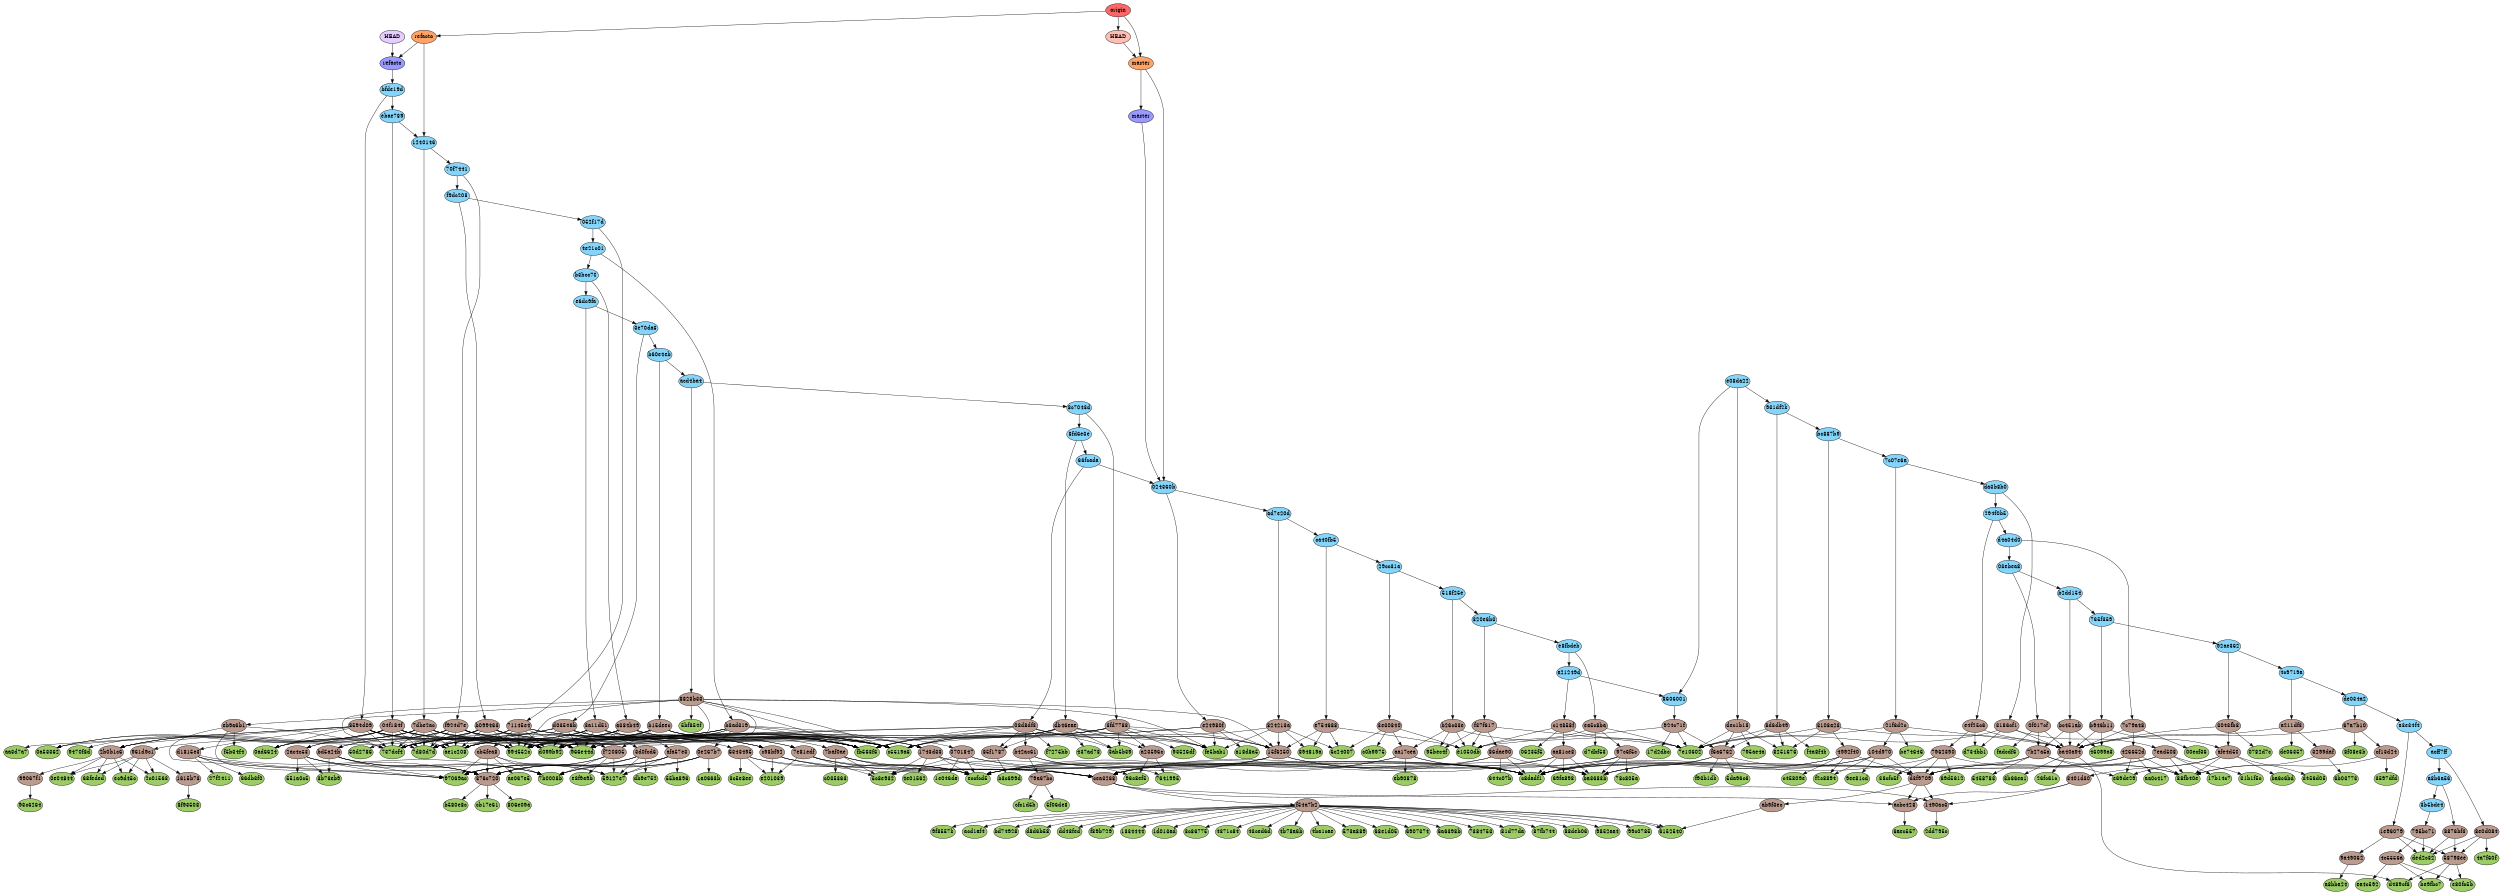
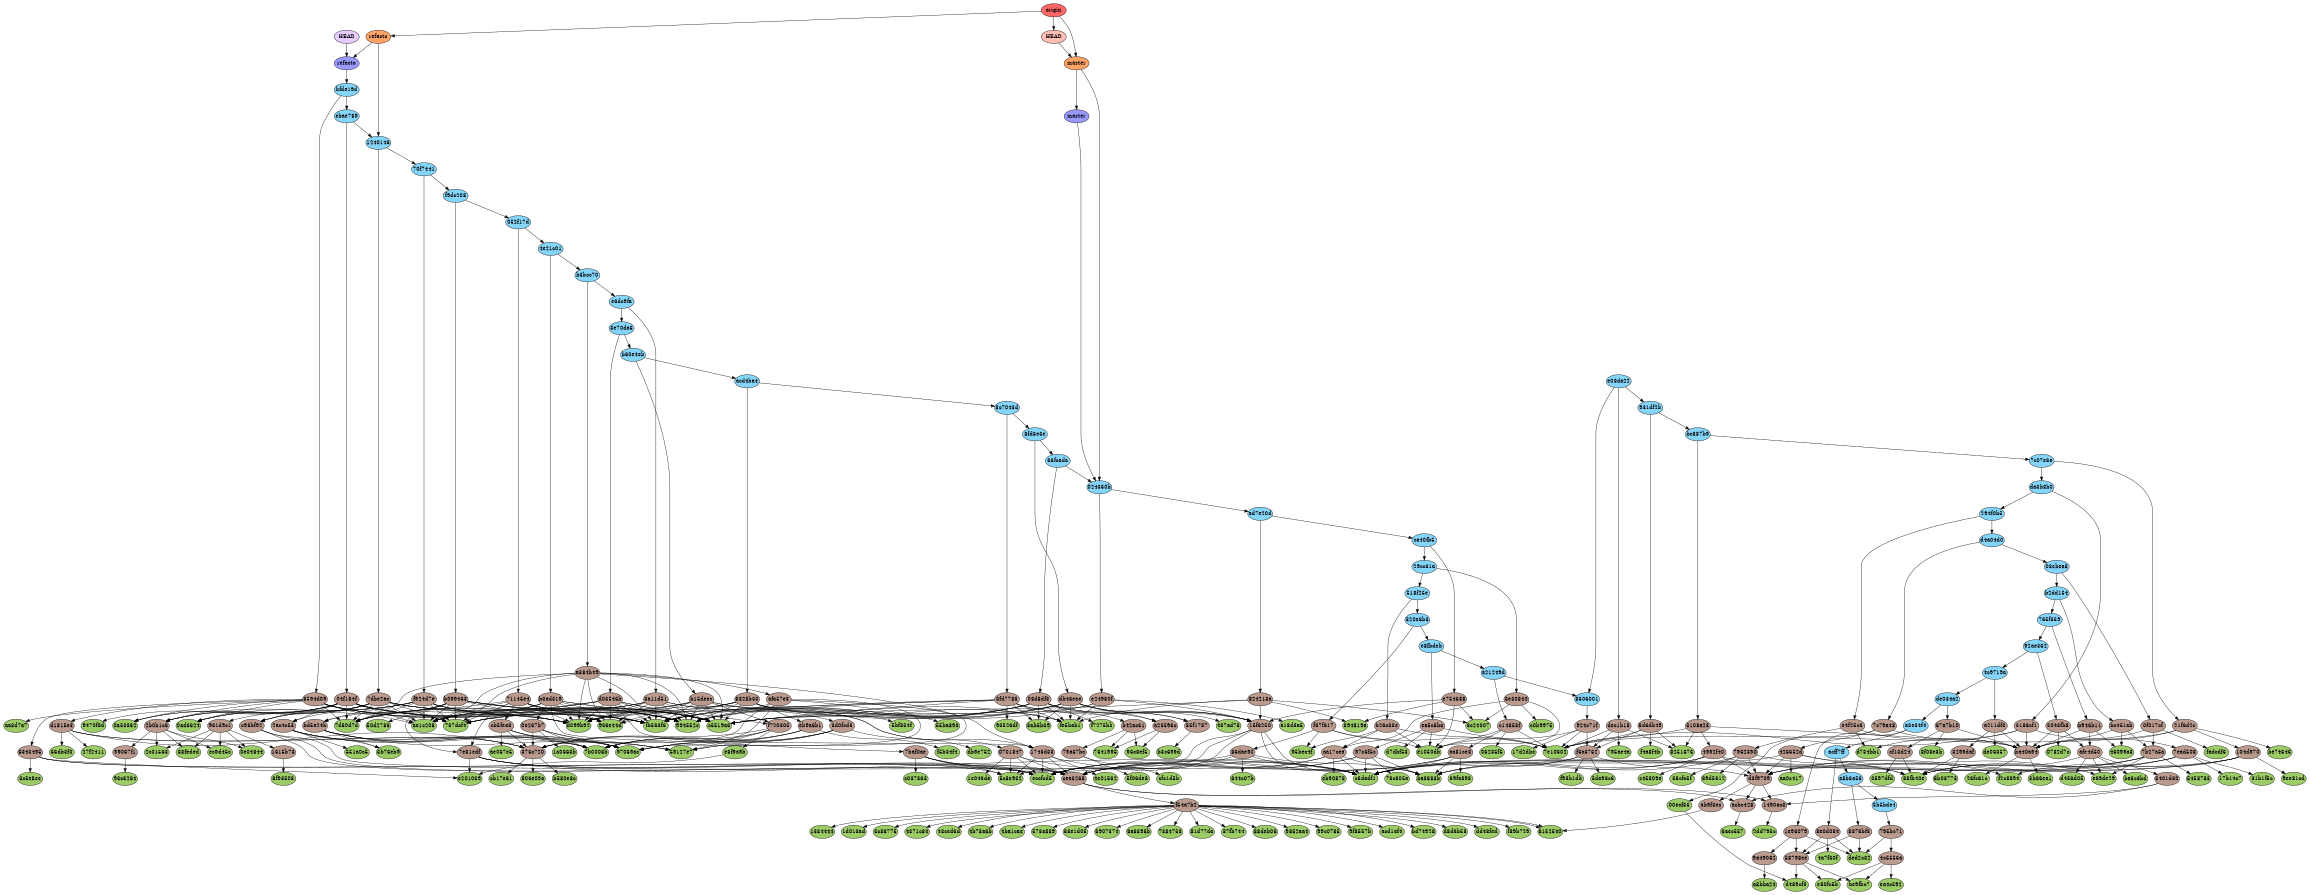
(330, 736) -> (705, 739)
(486, 738) -> (735, 712)
(772, 764) -> (603, 762)
(835, 779) -> (916, 779)
(2195, 871) -> (1730, 852)
